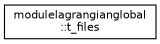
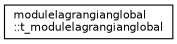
(80, 22) -> (89, 22)
